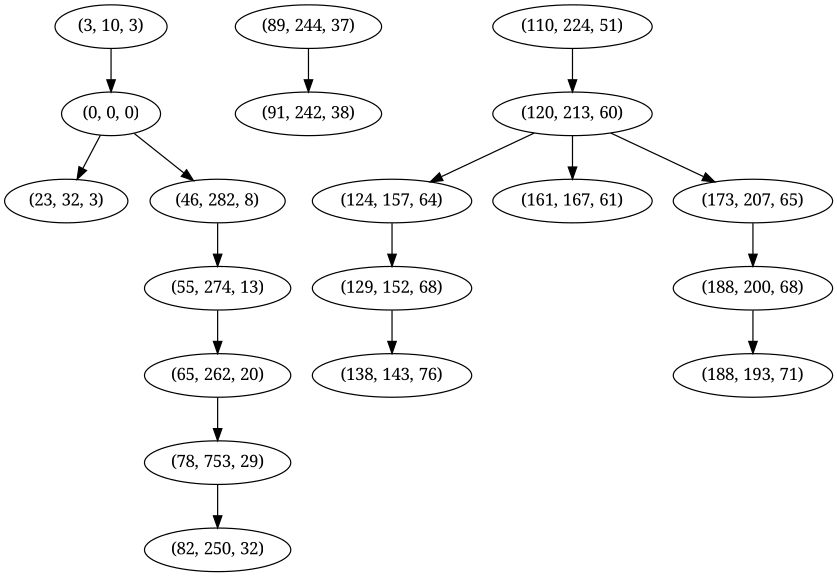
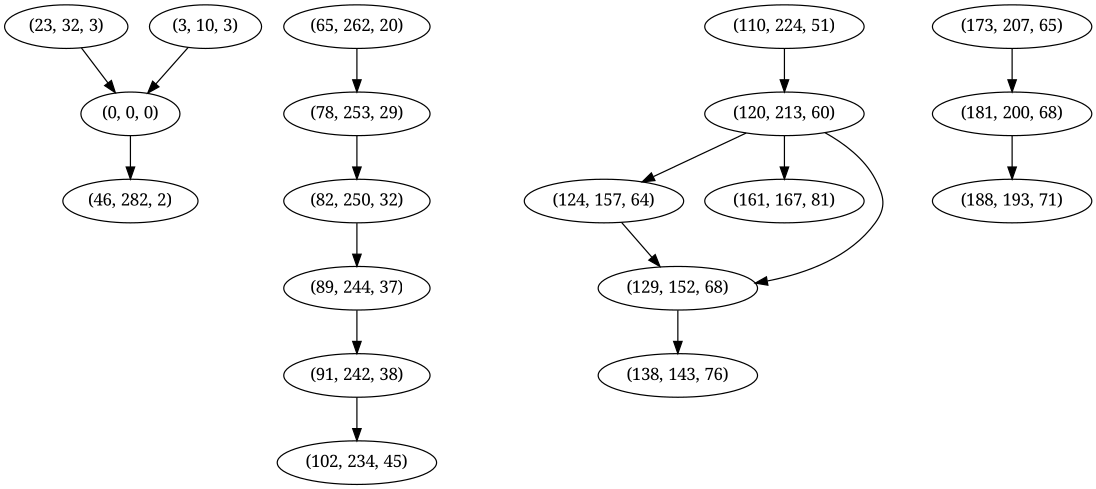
(92, 152) -> (95, 65)
(657, 155) -> (872, 226)
(218, 201) -> (130, 201)
(572, 201) -> (784, 201)
none -> (357, 239)
(218, 288) -> none
(753, 288) -> (1012, 114)
(218, 463) -> (357, 114)
none -> (357, 463)
